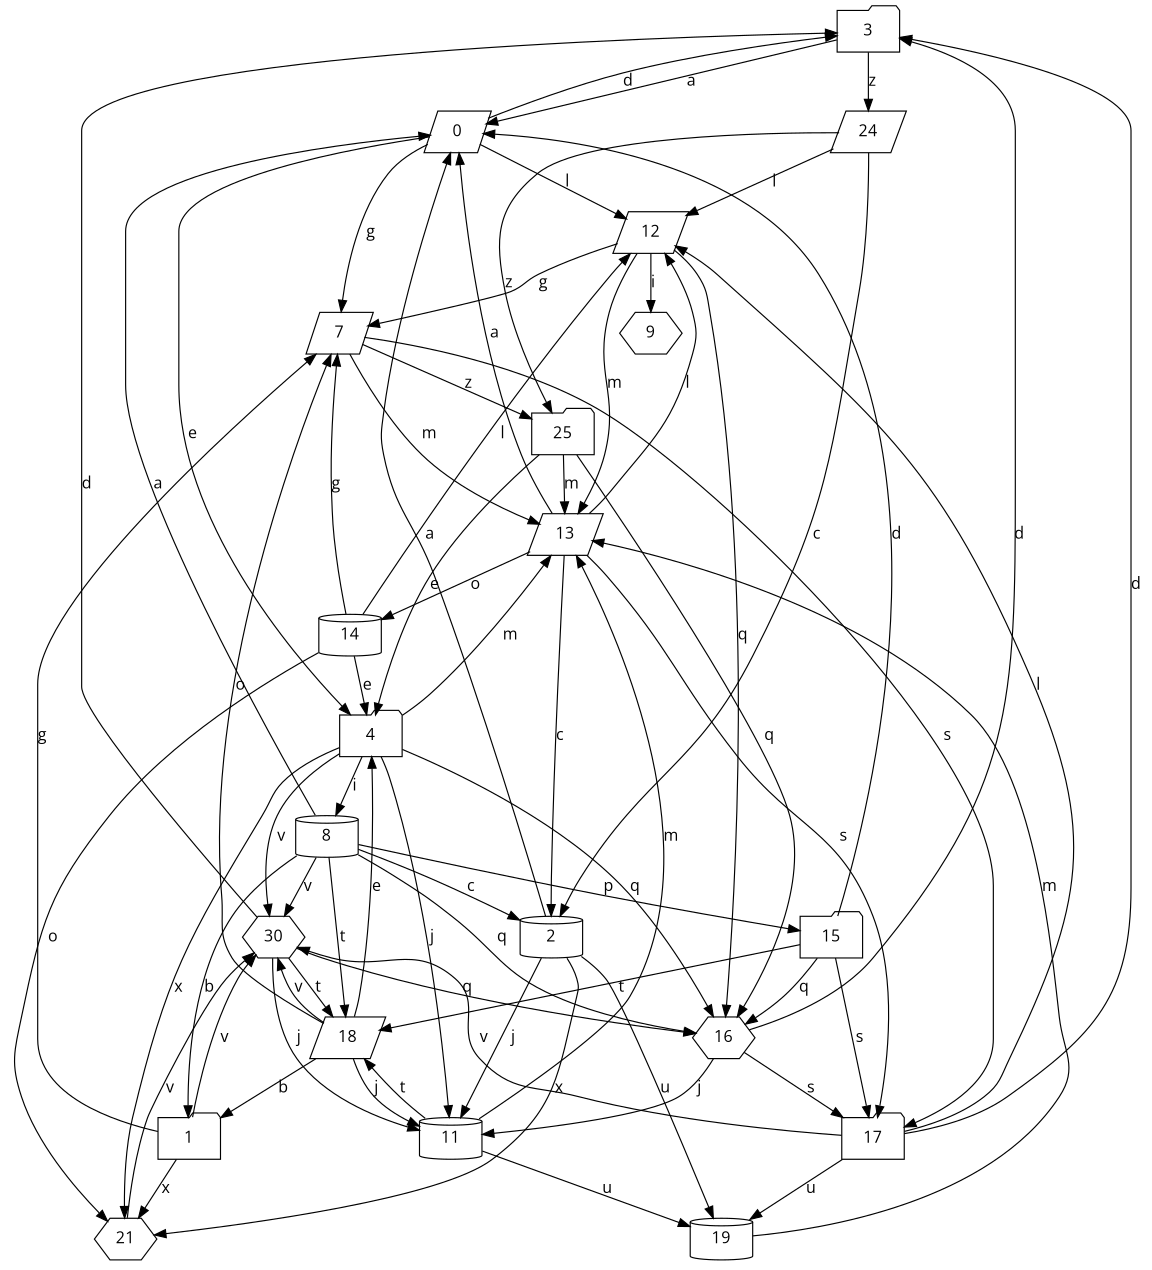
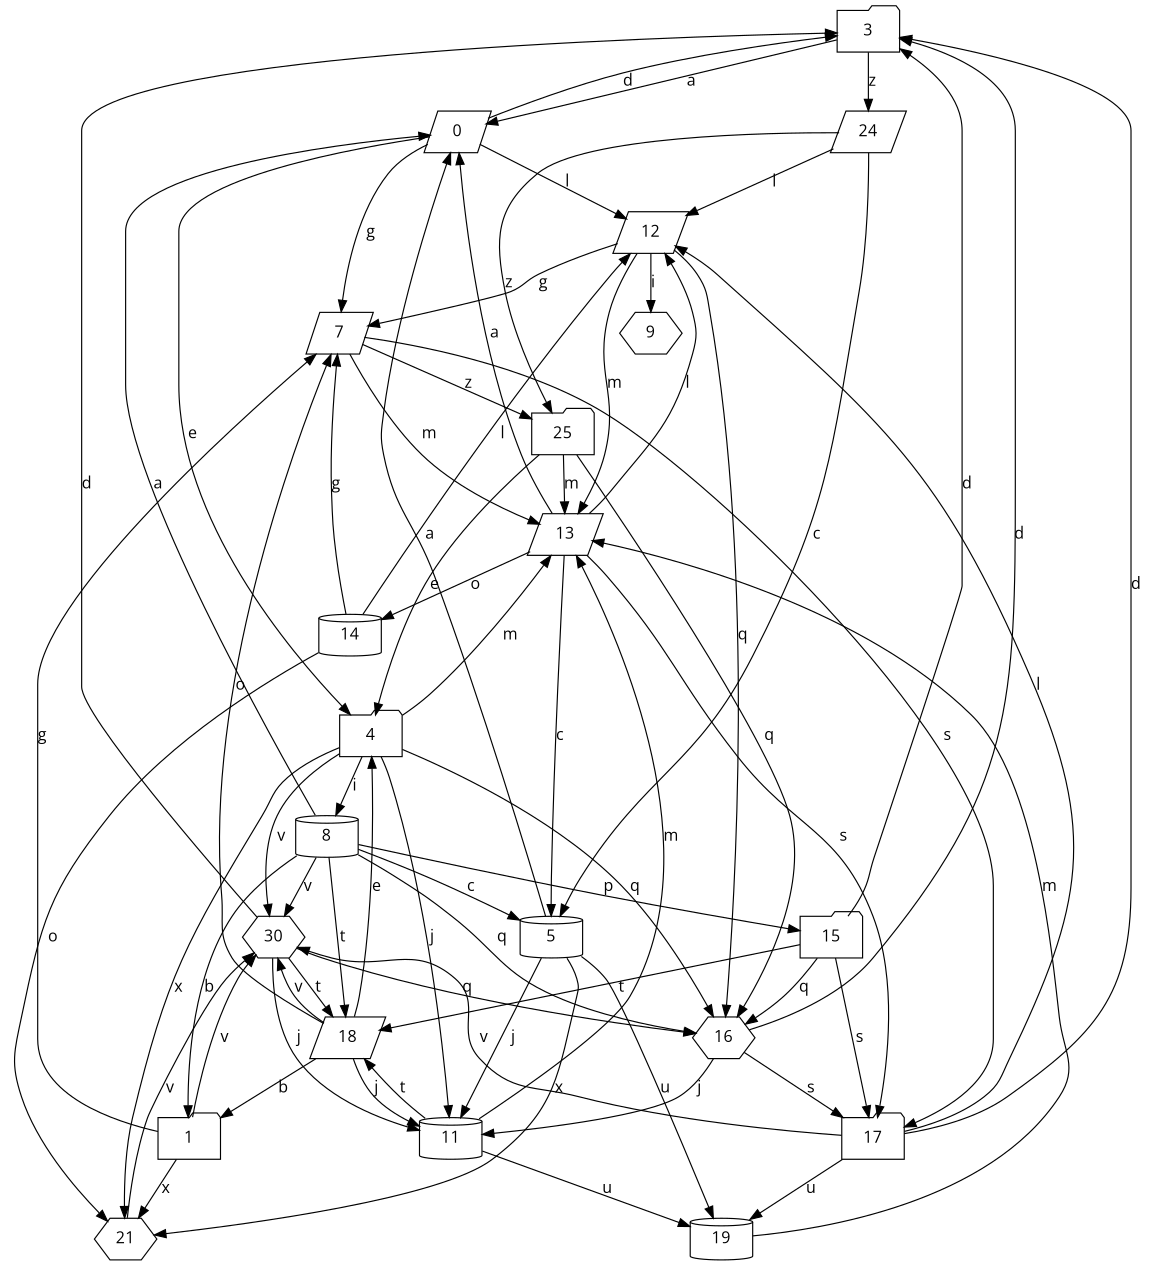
(866, 386) -> (962, 486)
(359, 680) -> none
(551, 937) -> (551, 937)
